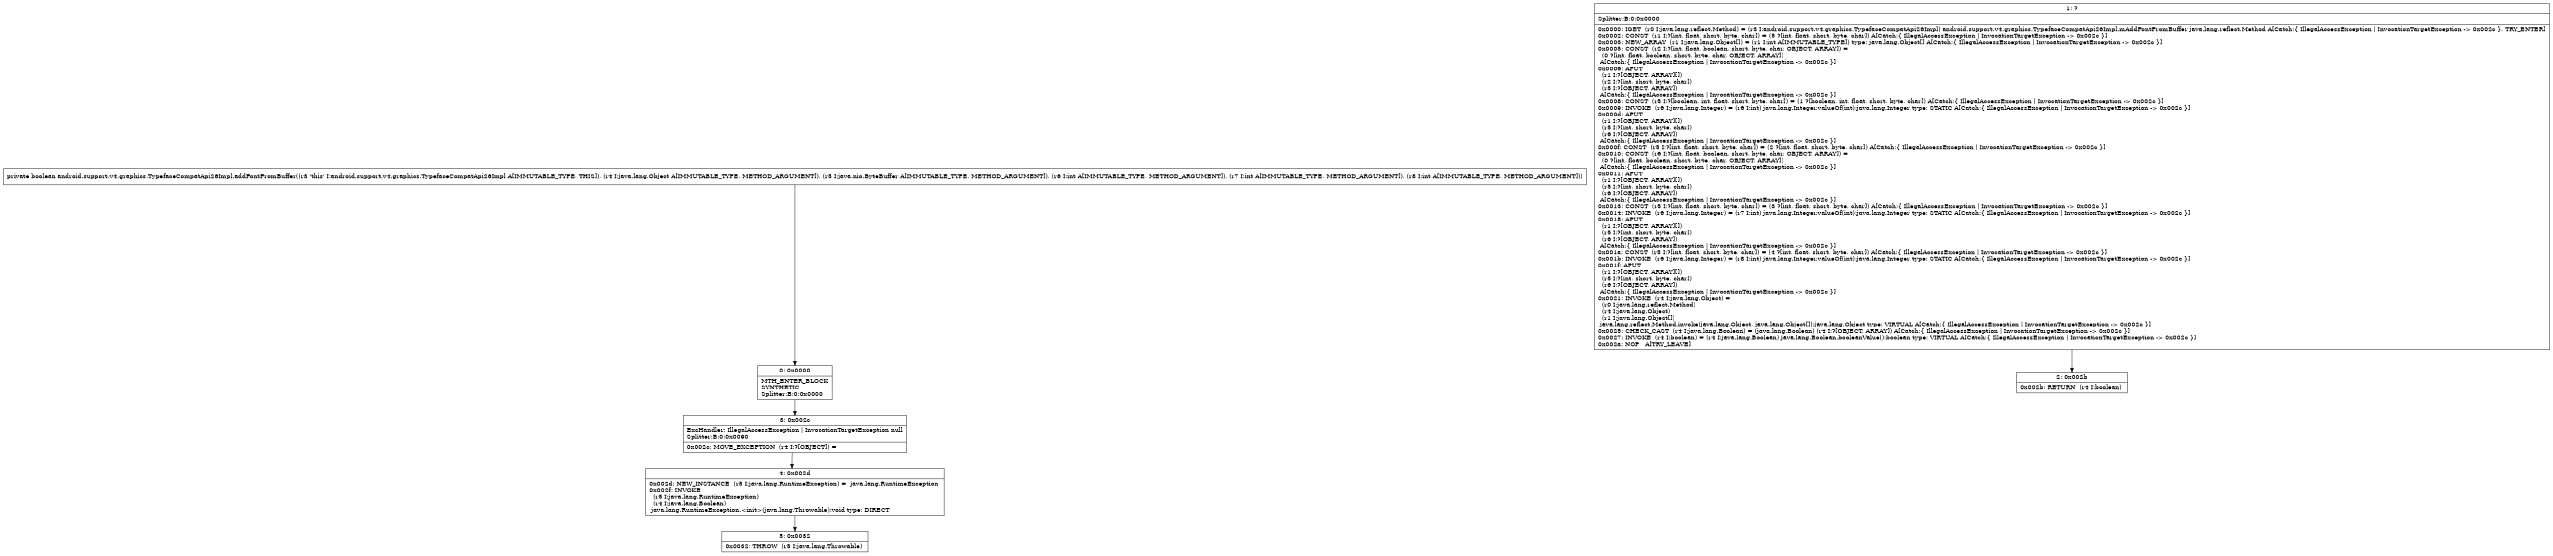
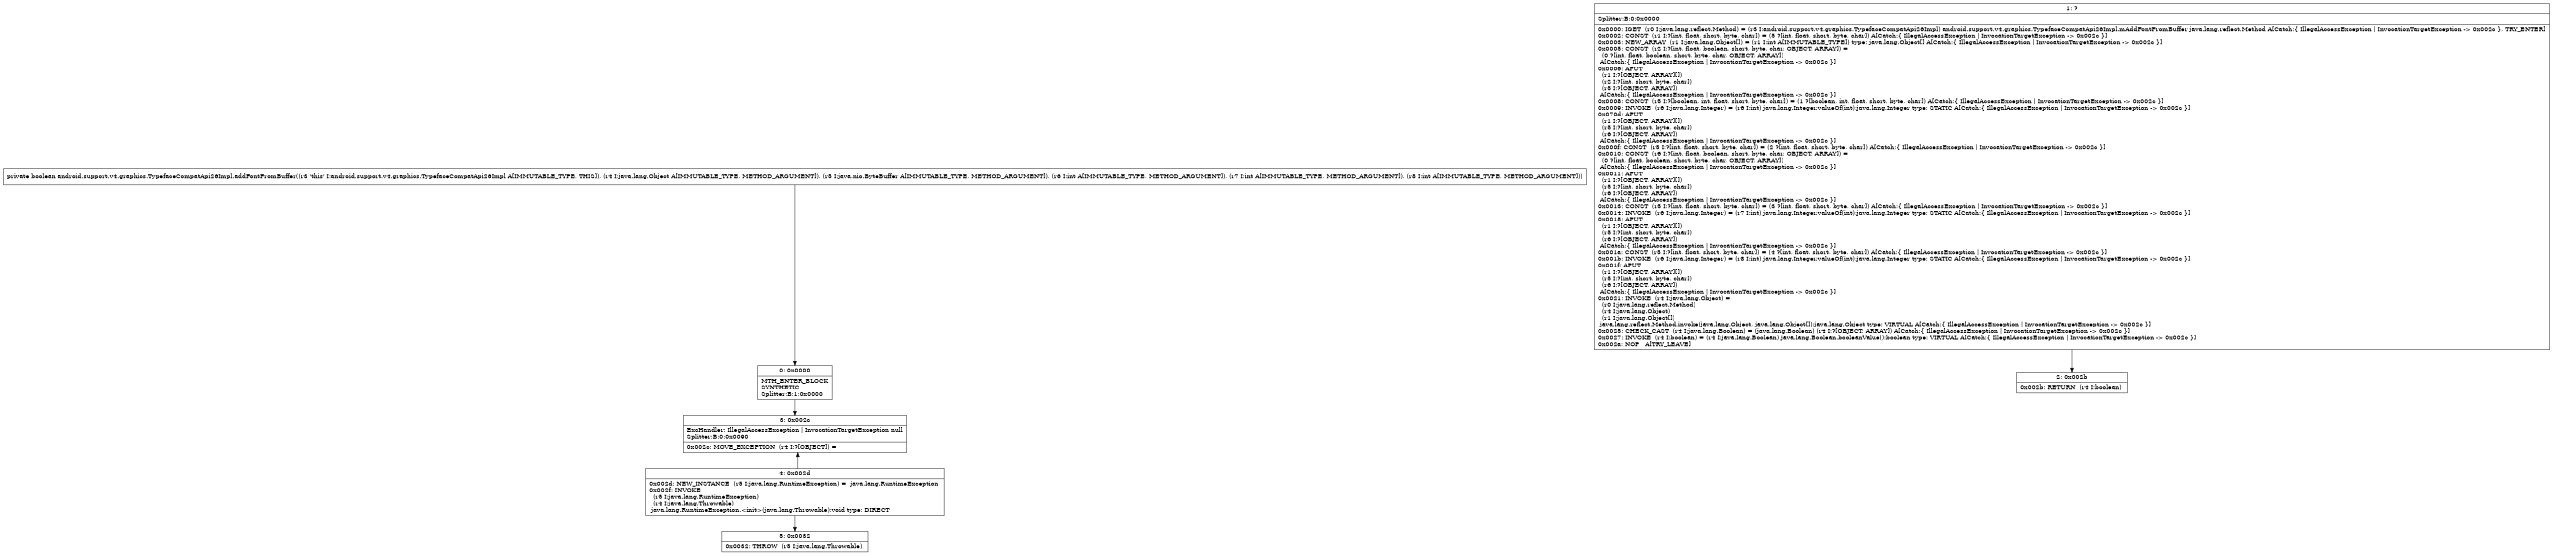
(1622, 115) -> (1622, 115)
(792, 394) -> (792, 394)
(792, 458) -> (798, 463)
(688, 504) -> (692, 504)
